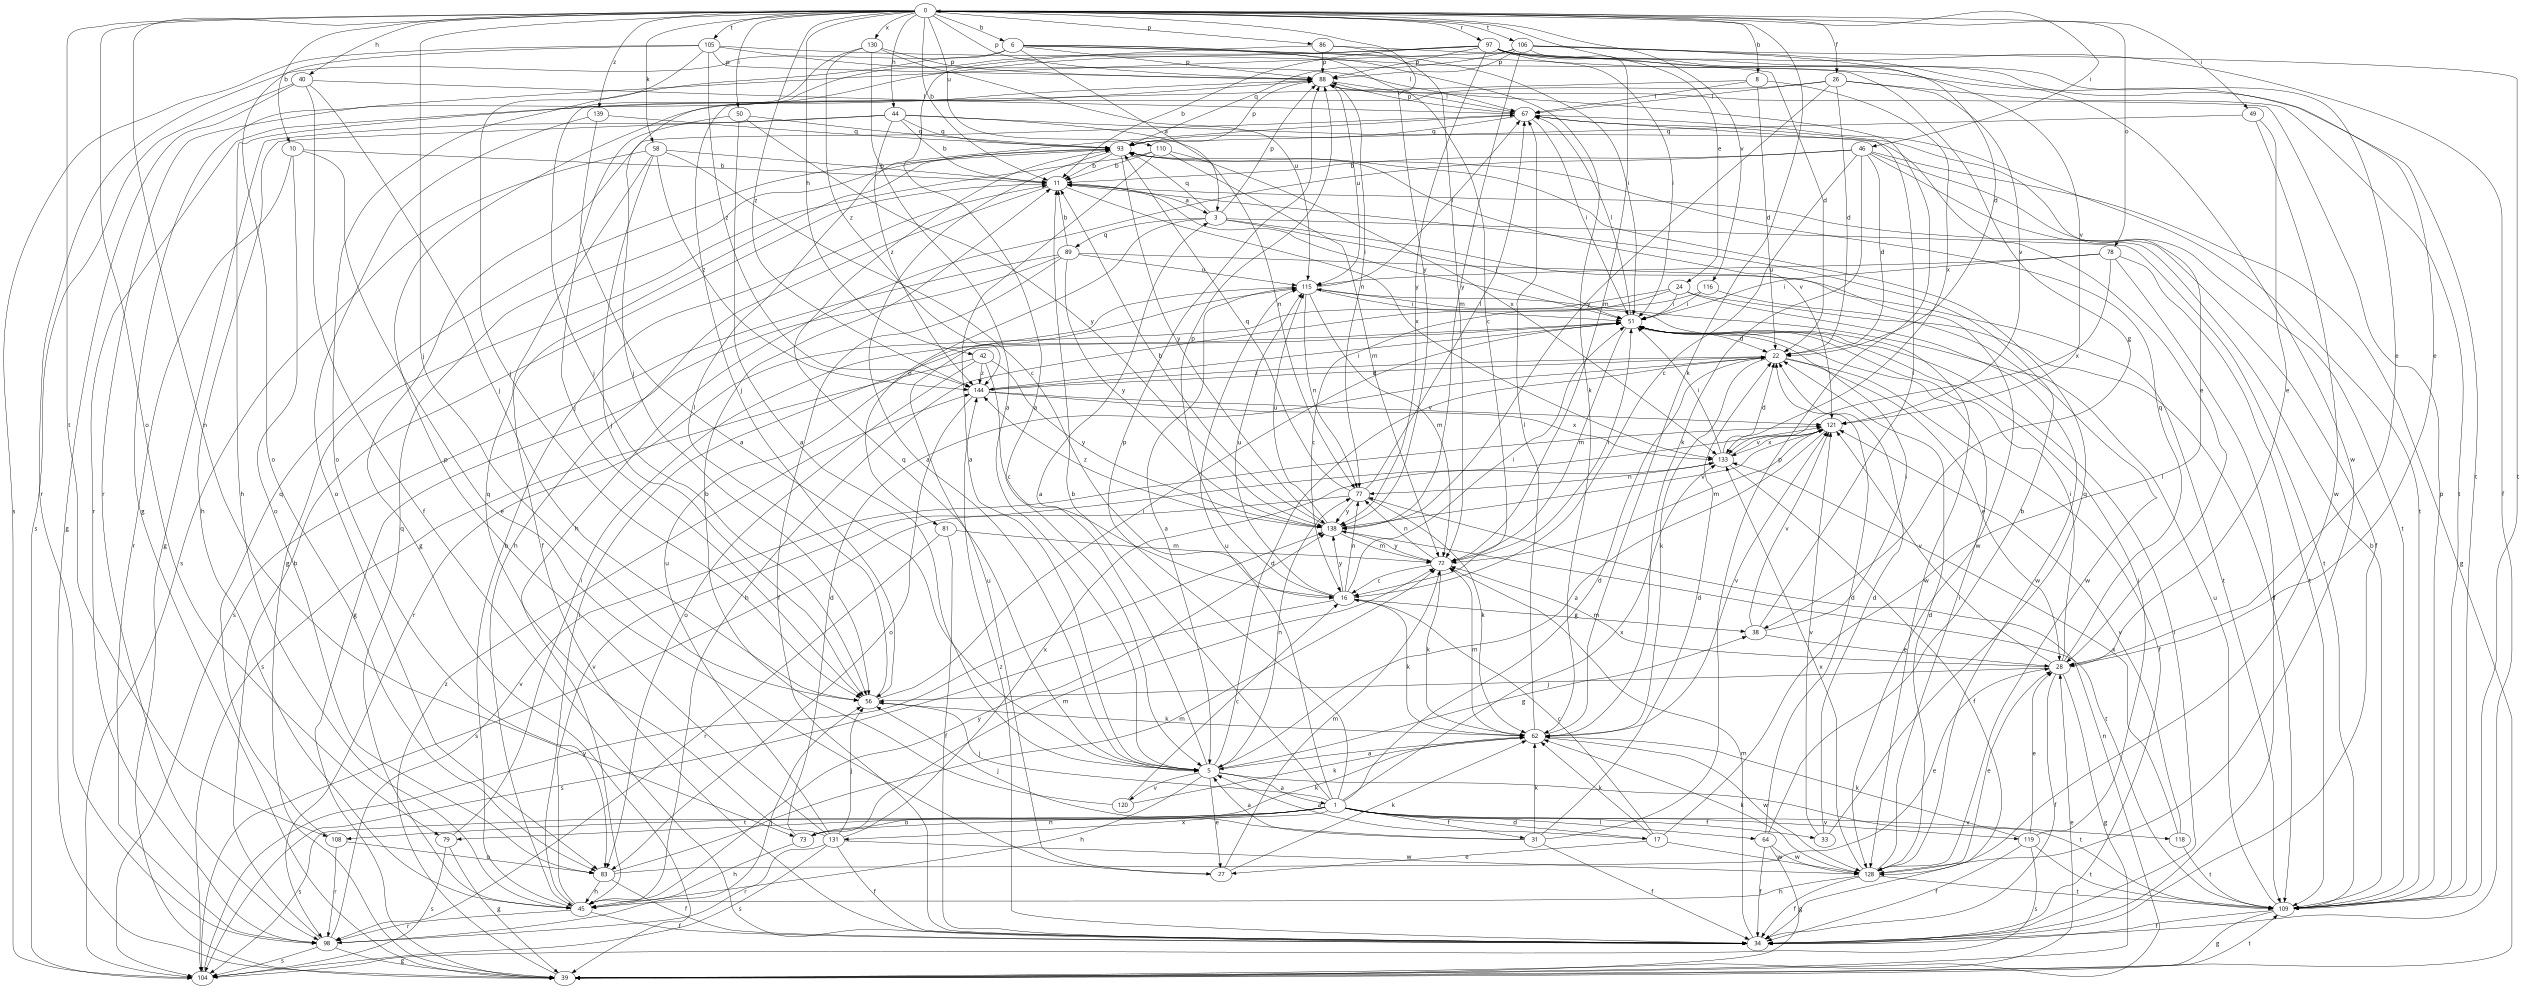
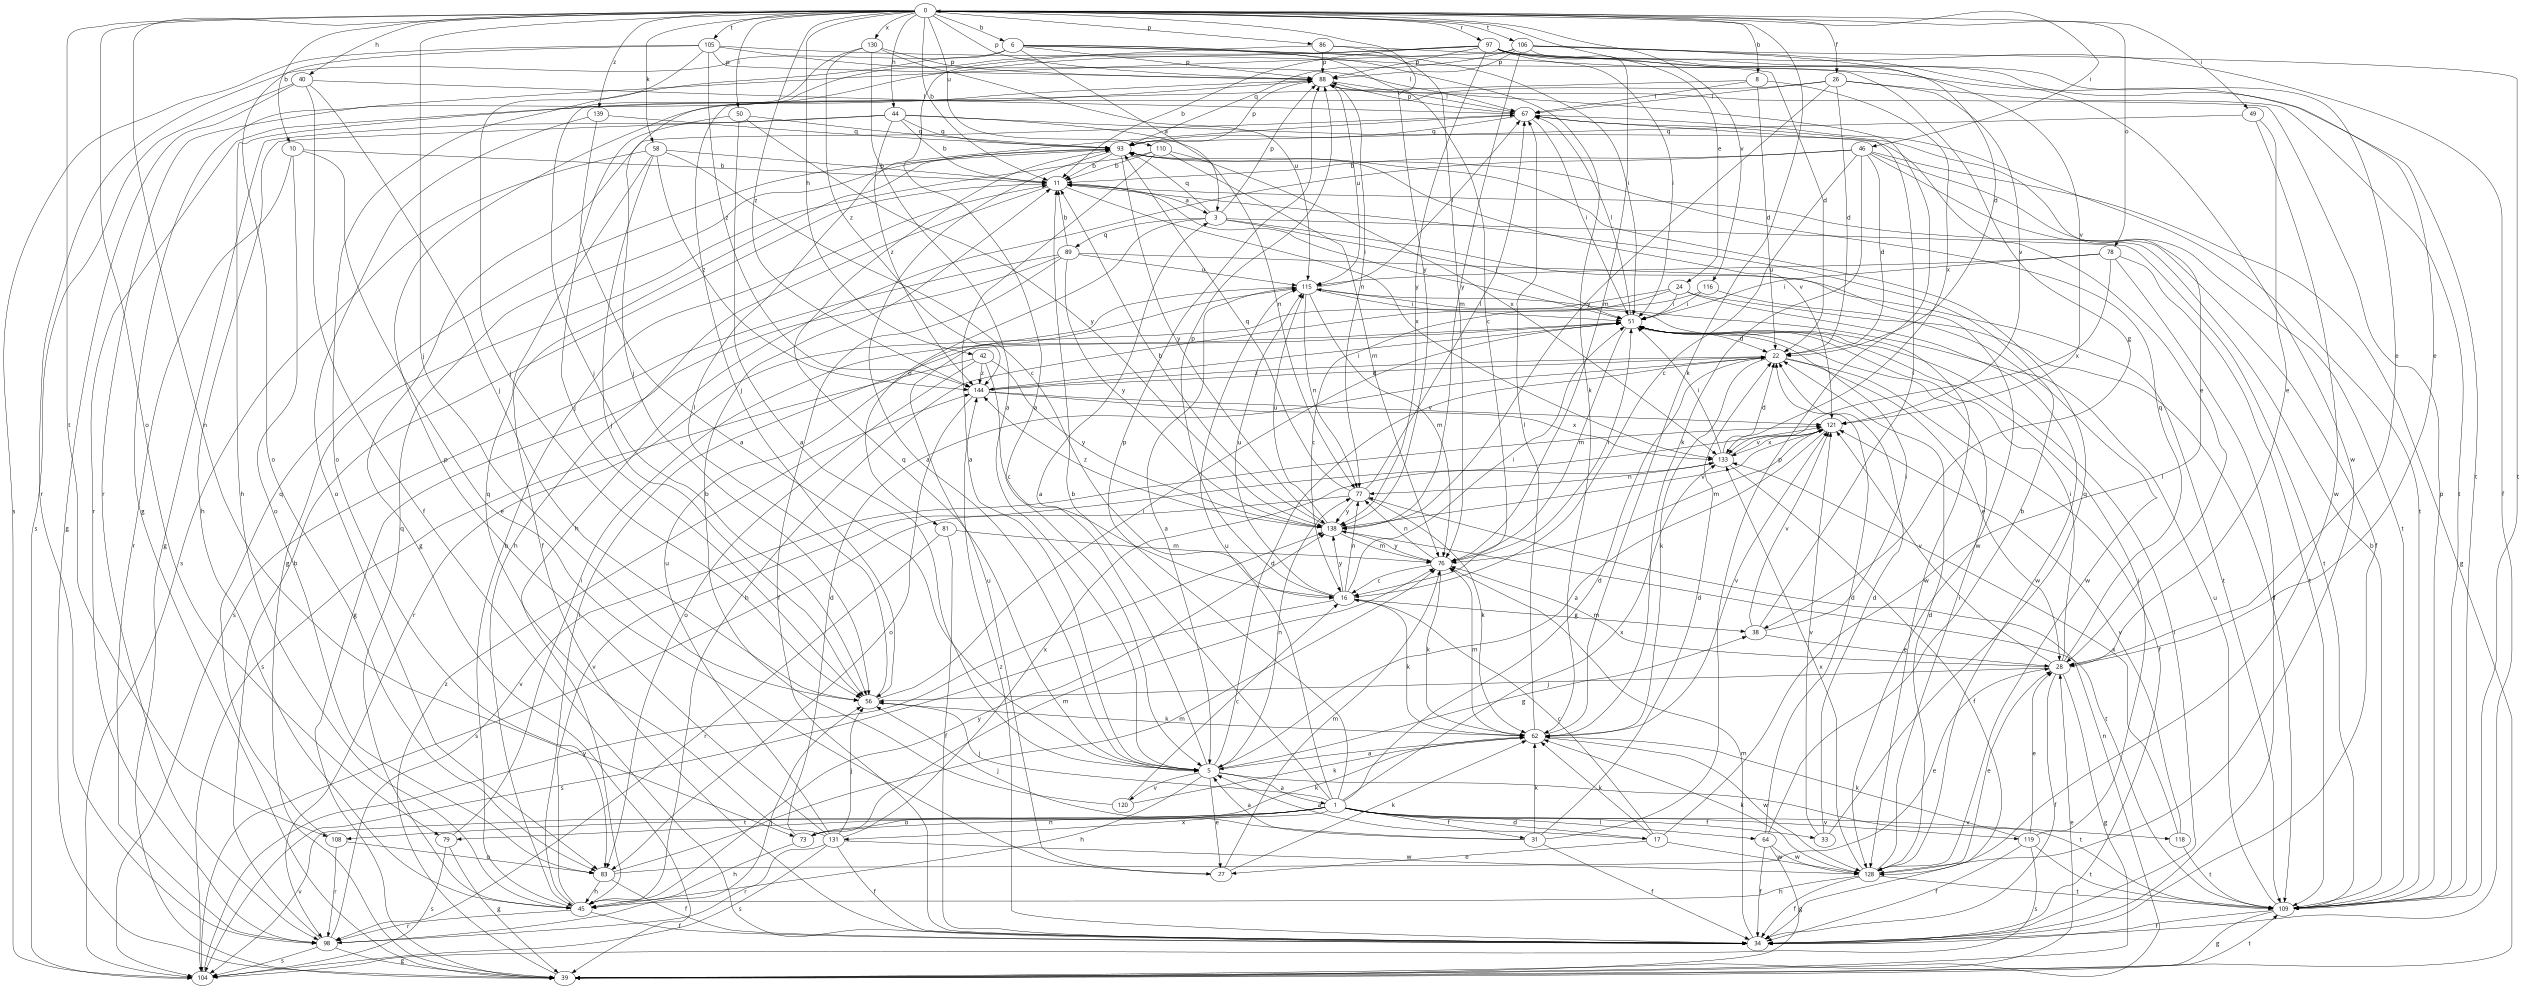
(1441, 564) -> (1441, 564)
(300, 892) -> (300, 892)
